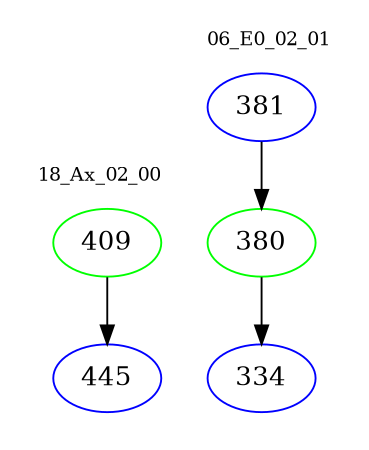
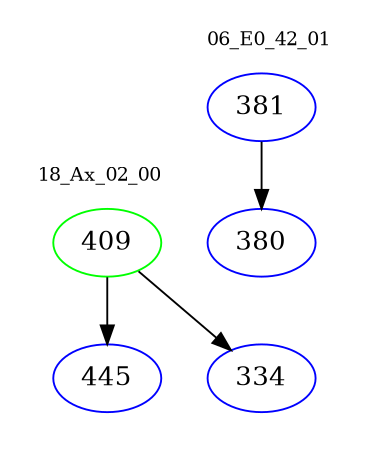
(269, 40) -> (269, 40)
(262, 243) -> (262, 243)
(262, 301) -> (164, 293)
